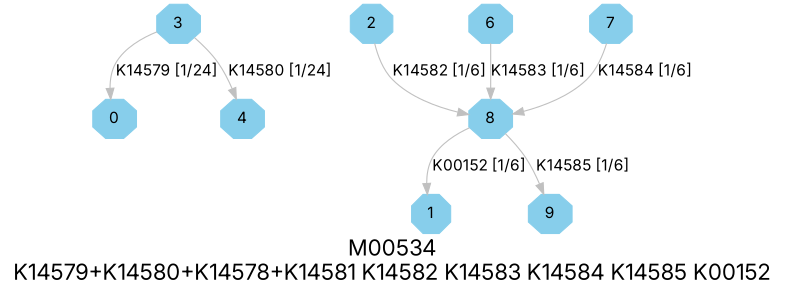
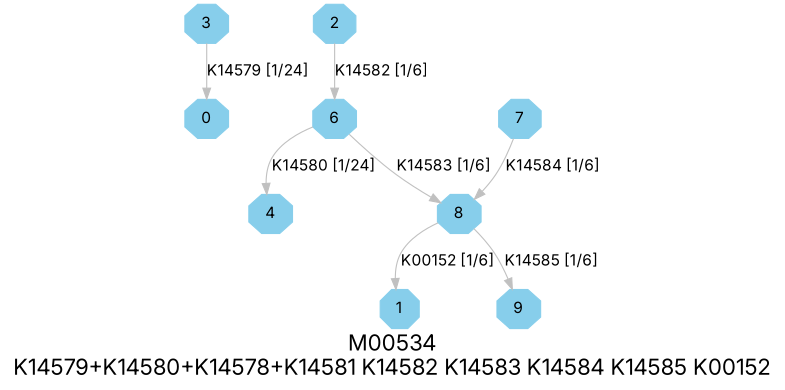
(217, 61) -> (280, 148)
(405, 90) -> (335, 66)
